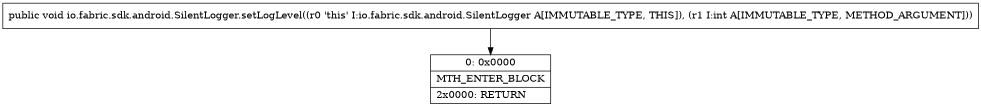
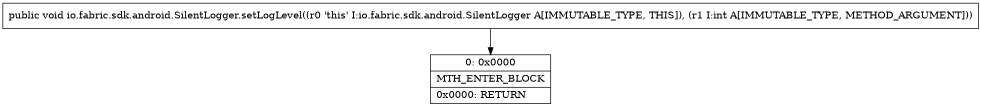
(486, 95) -> (486, 95)
